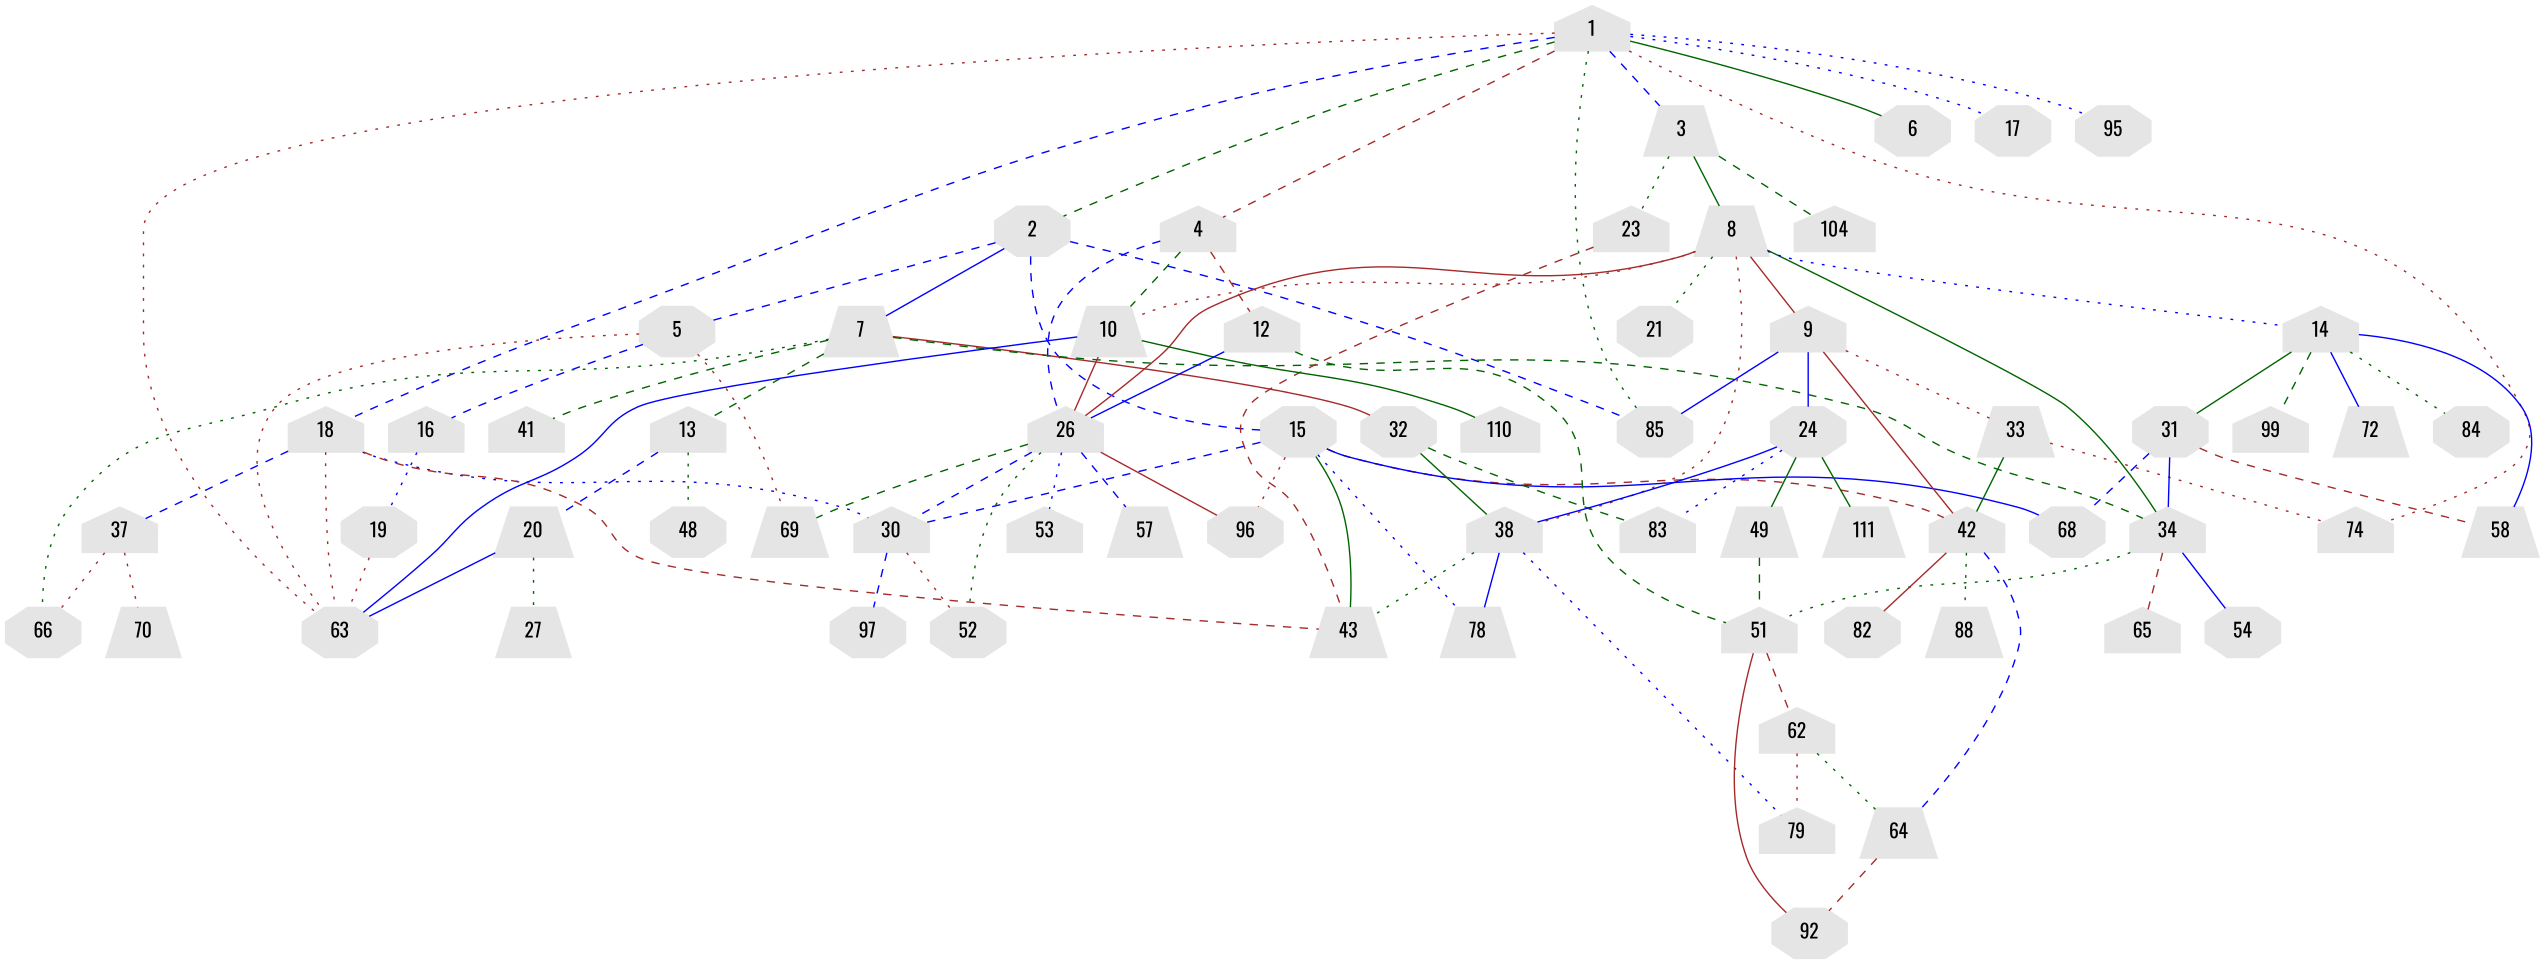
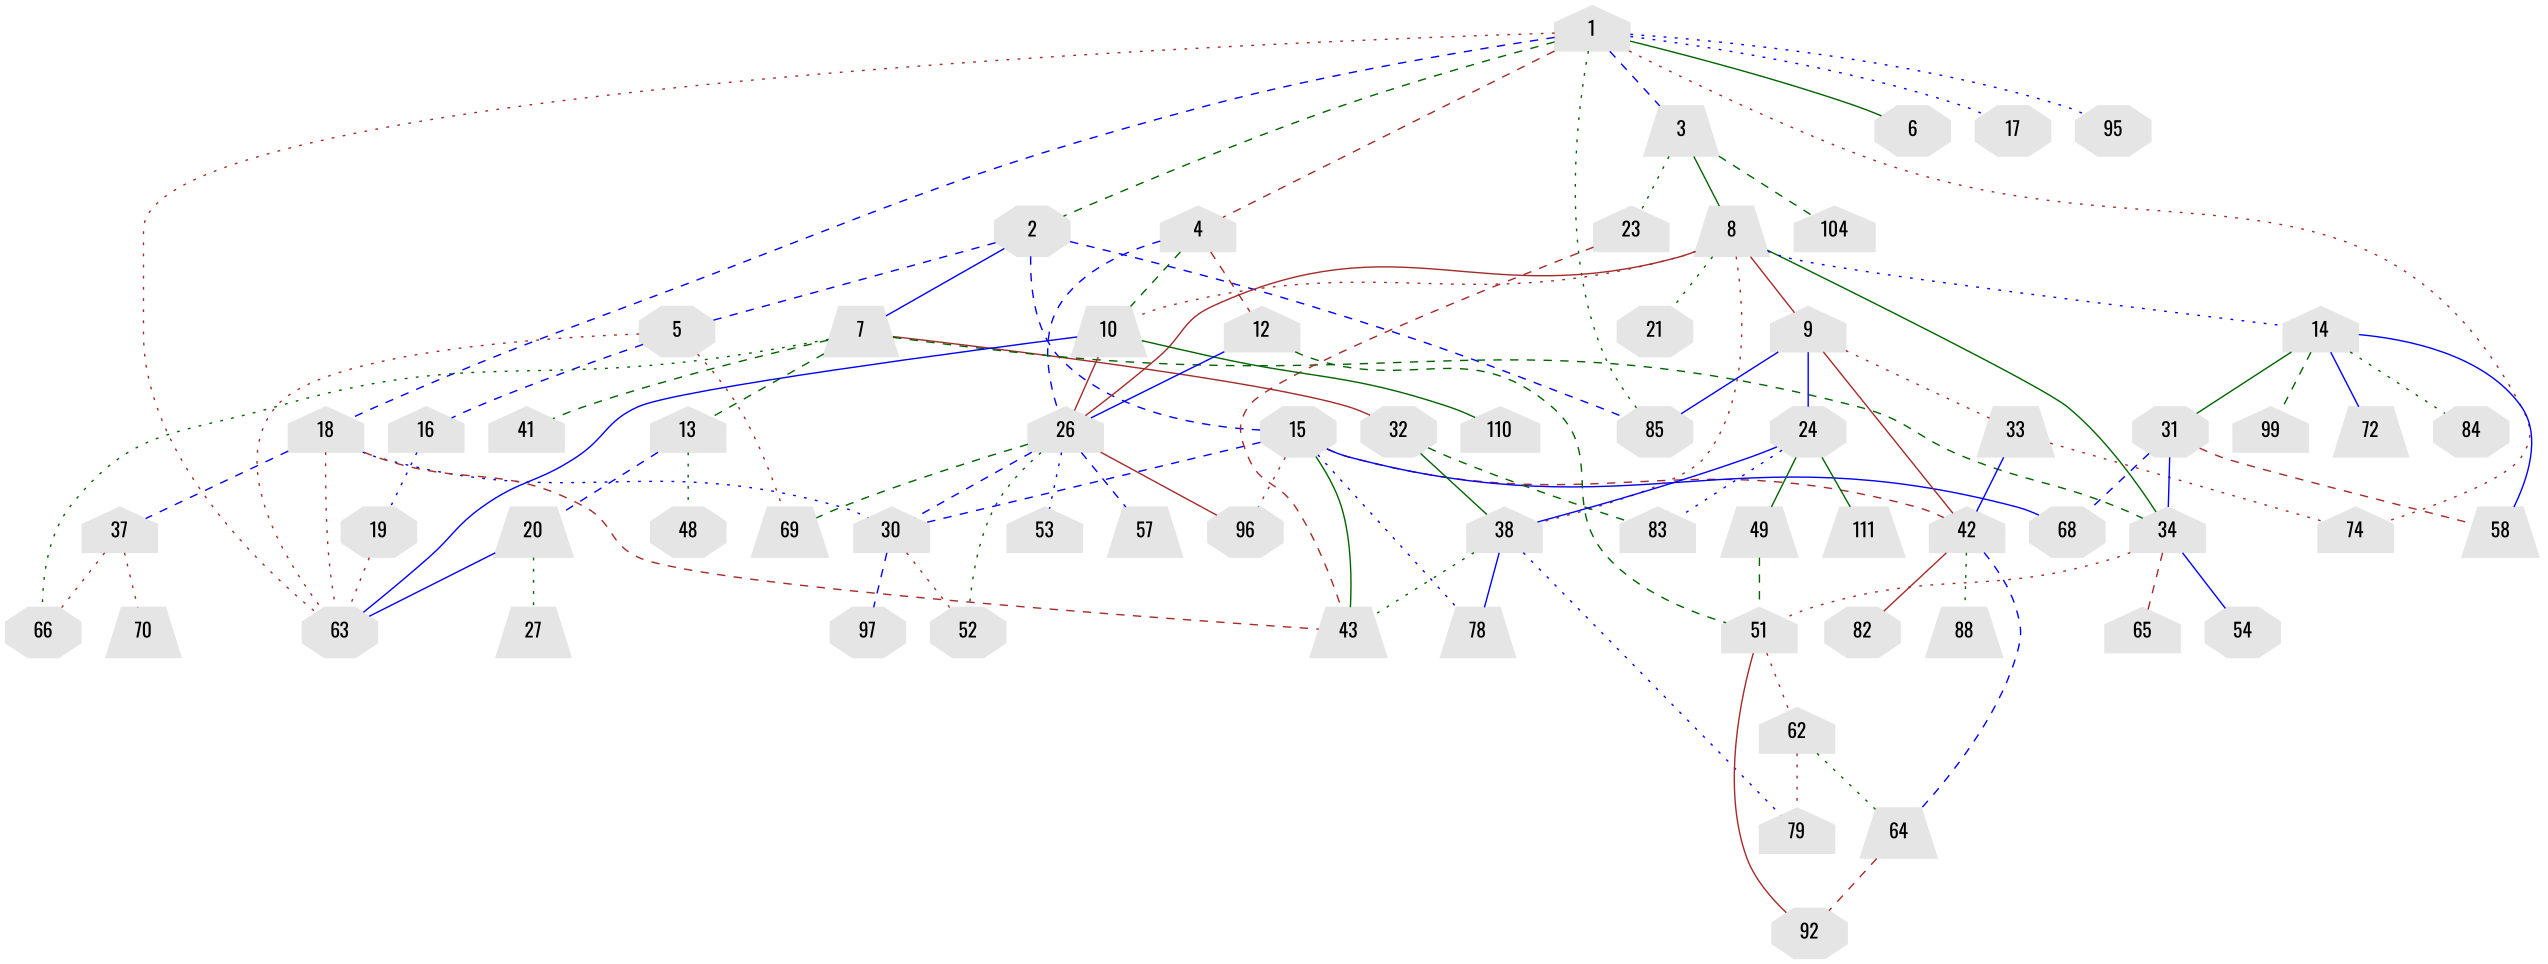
(1990, 484) -> (1990, 484)
(1957, 583) -> (1957, 583)
(1778, 682) -> (1778, 682)
